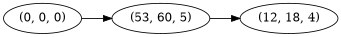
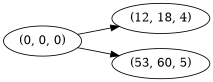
(221, 18) -> (94, 31)
